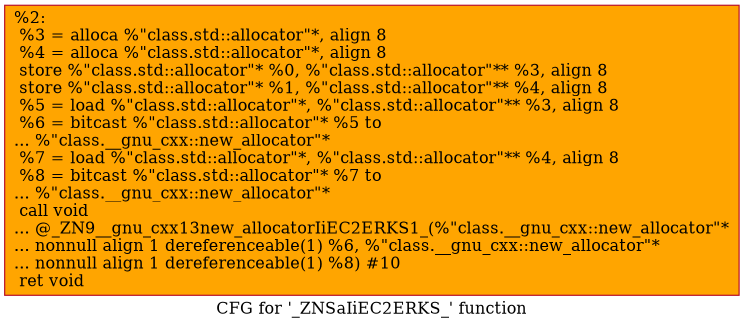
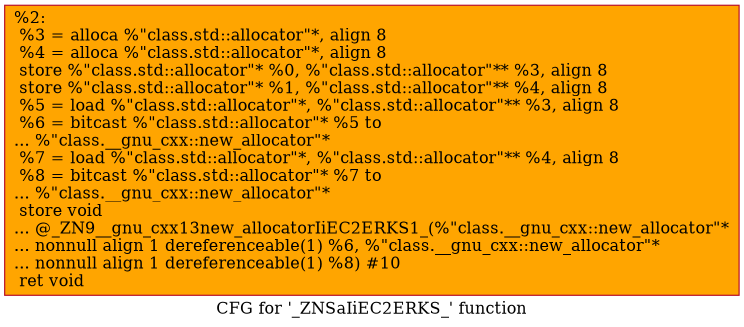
(51, 211) -> (58, 211)
